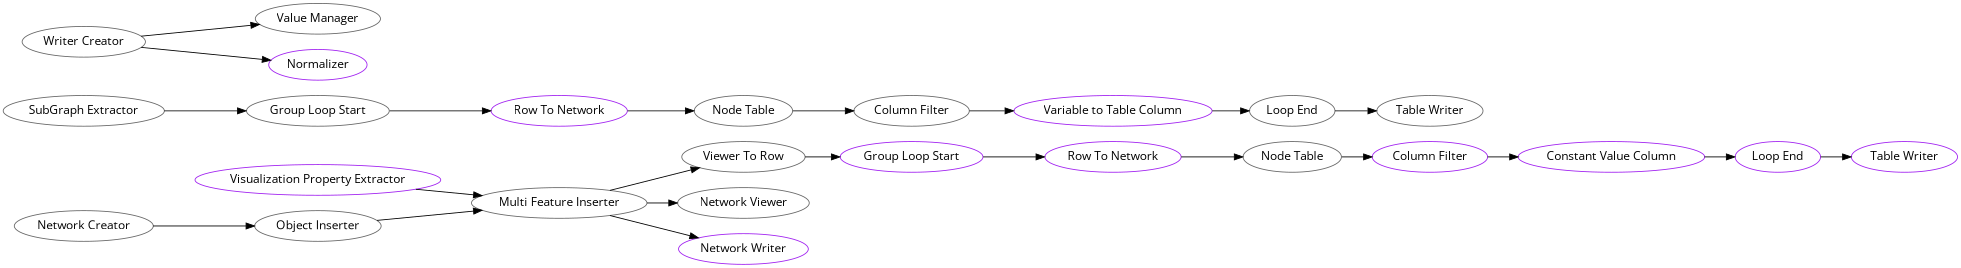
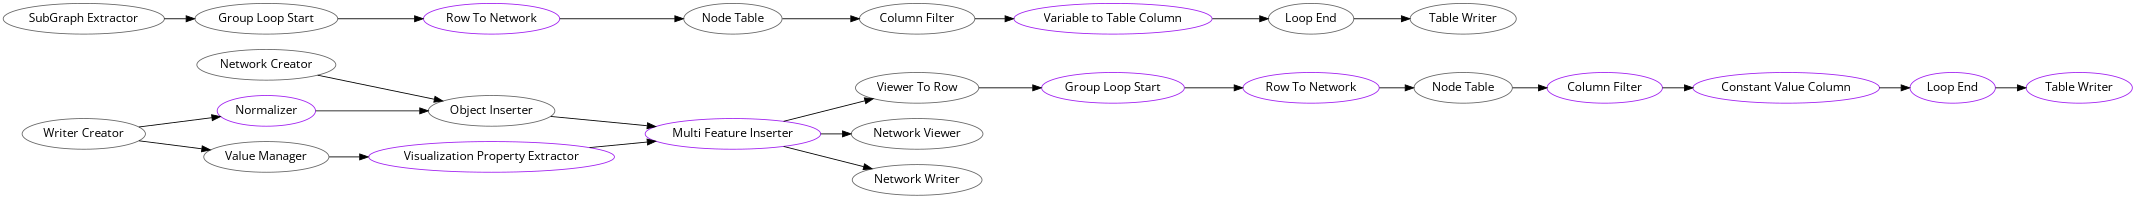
none -> (368, 111)
none -> (344, 157)
(559, 203) -> (733, 134)
(743, 249) -> (917, 180)
